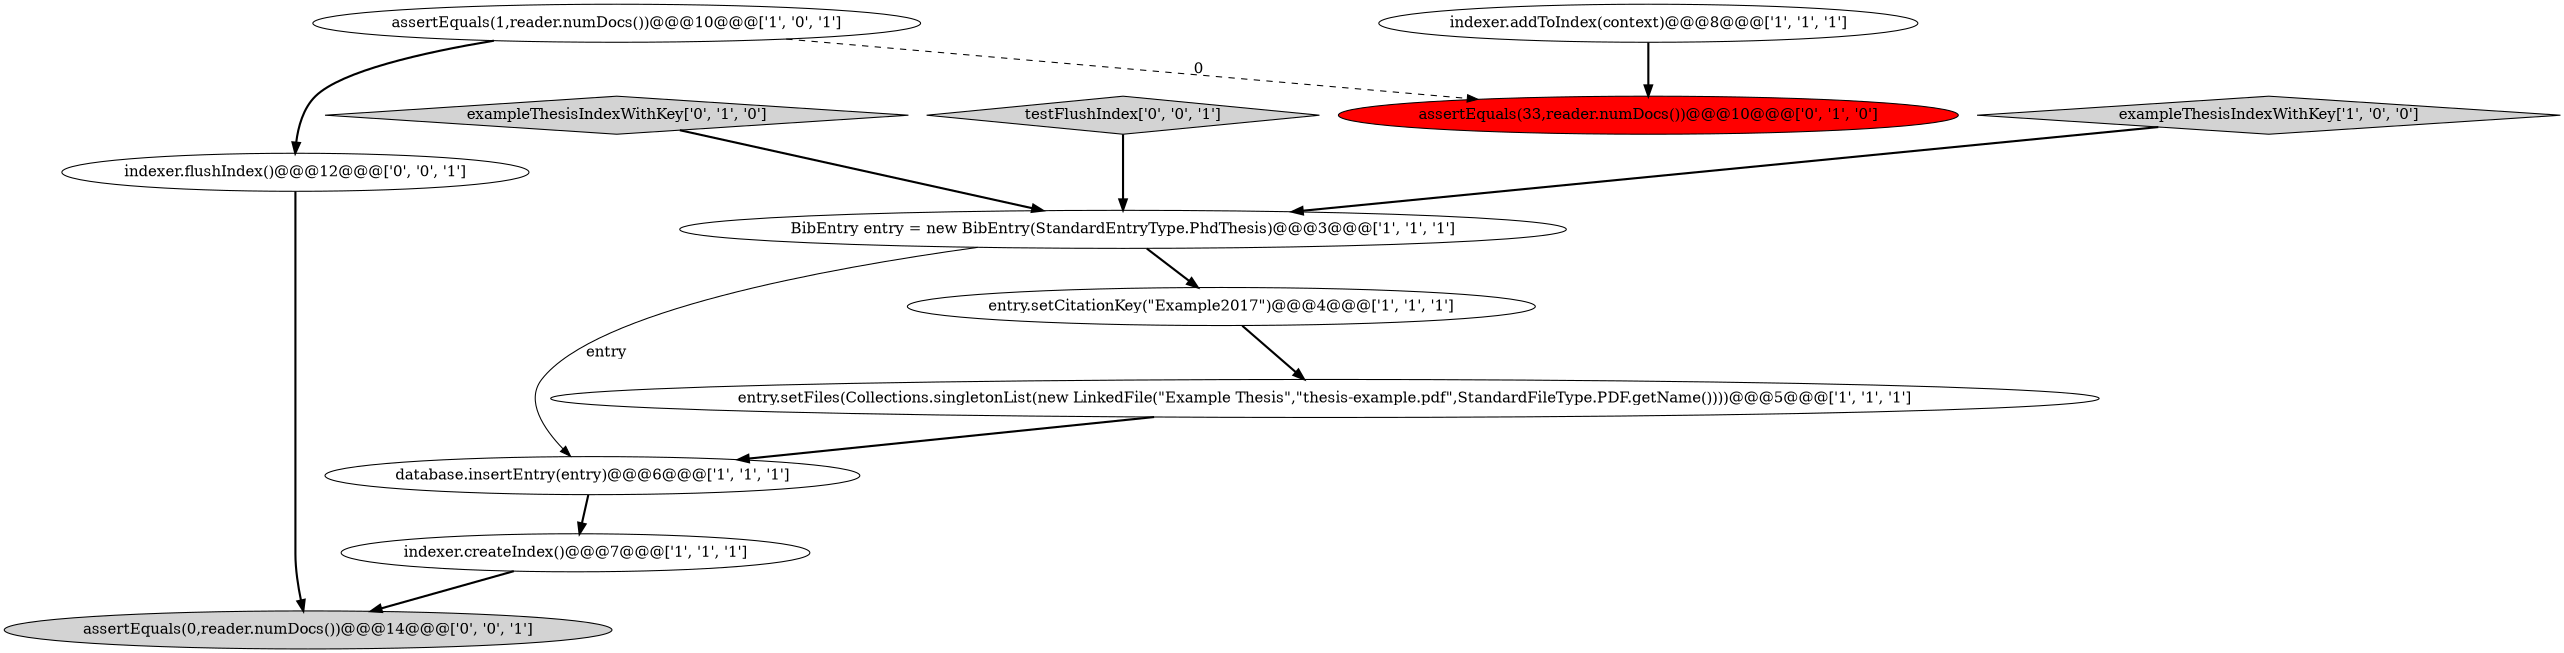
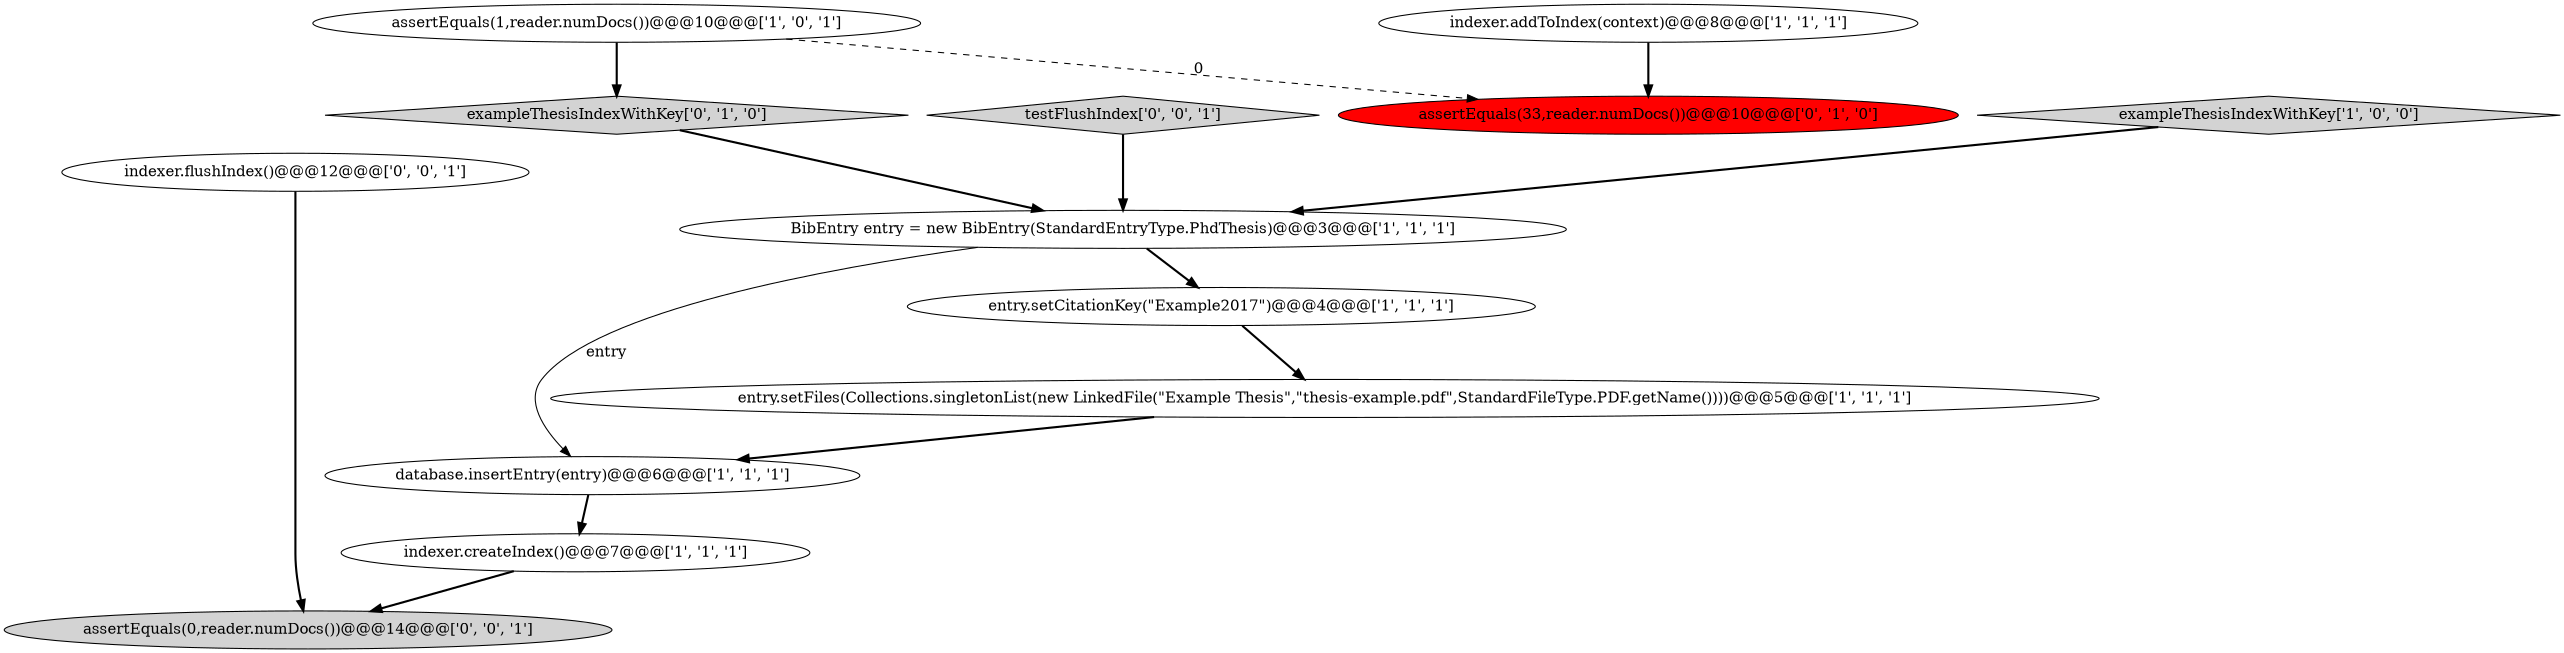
(377, 67) -> (617, 64)
